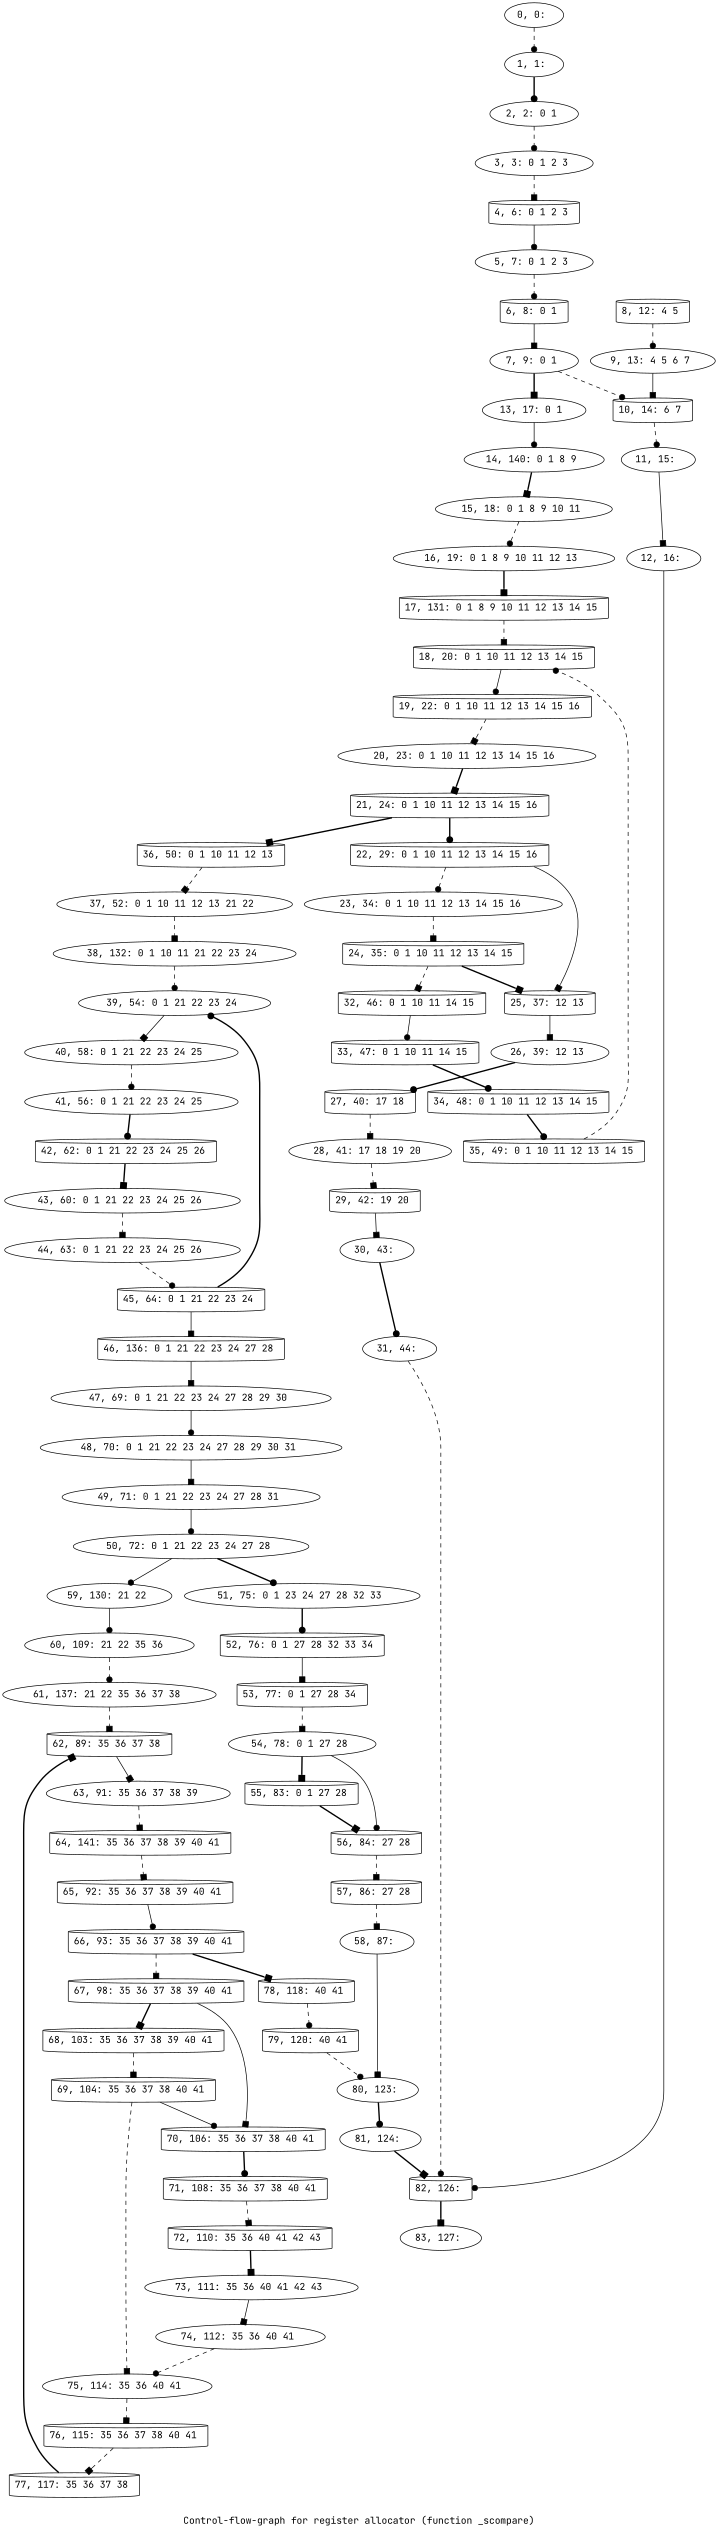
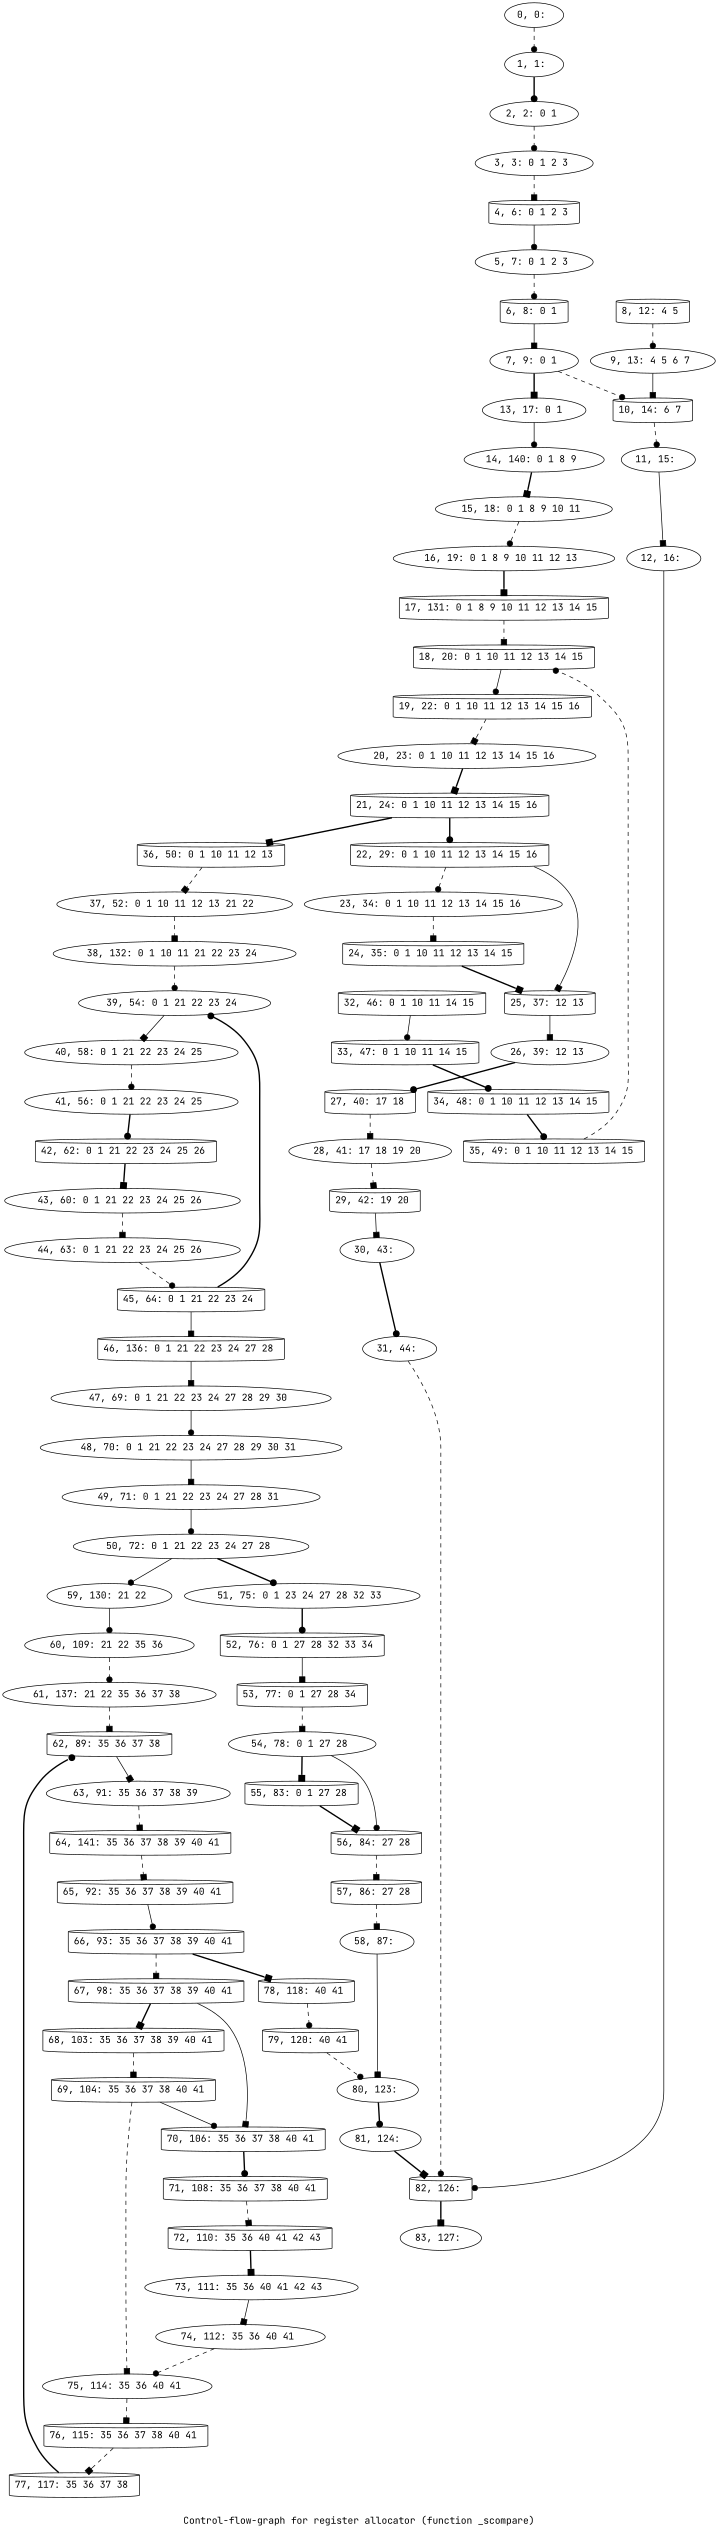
(424, 975) -> none
(24, 2113) -> (24, 2113)
